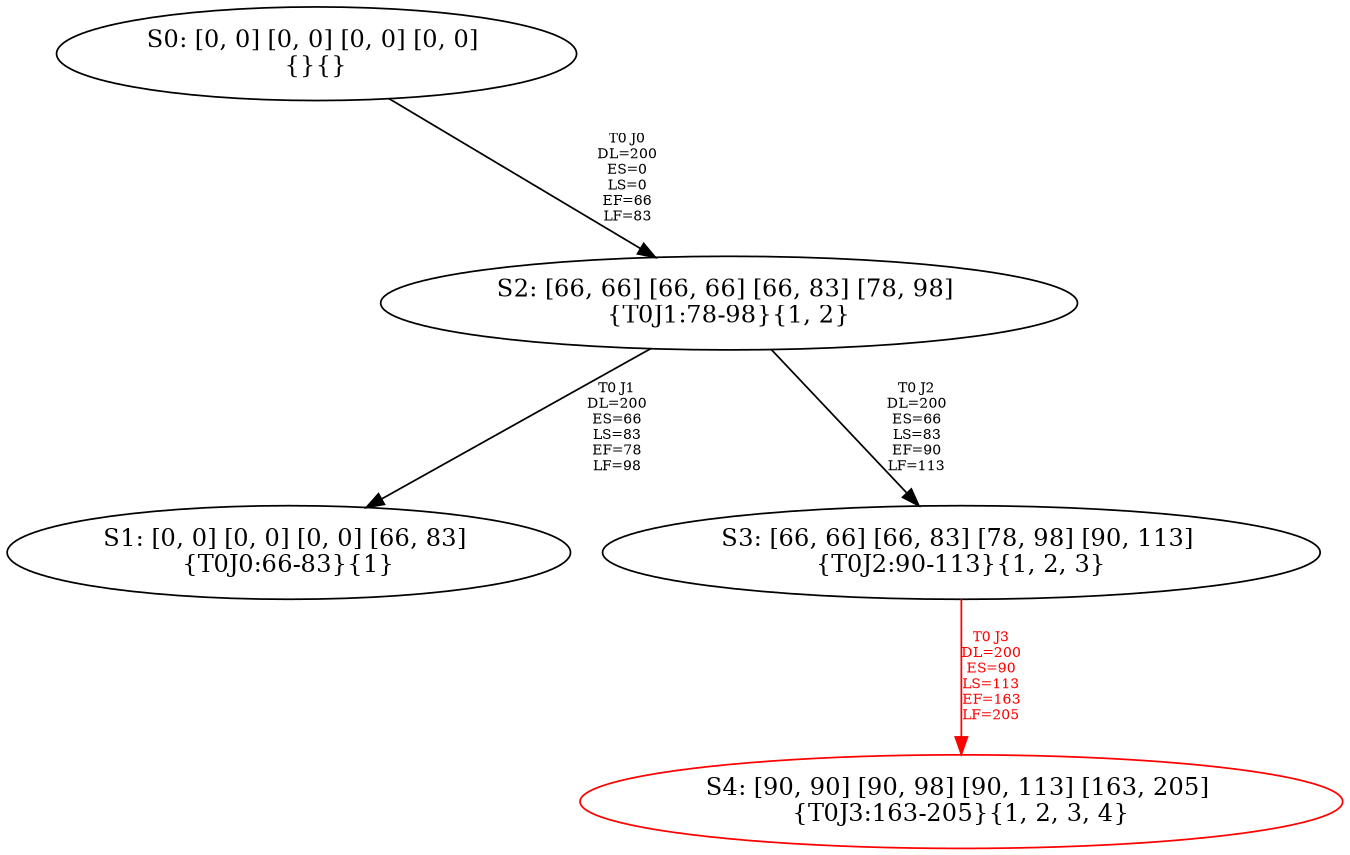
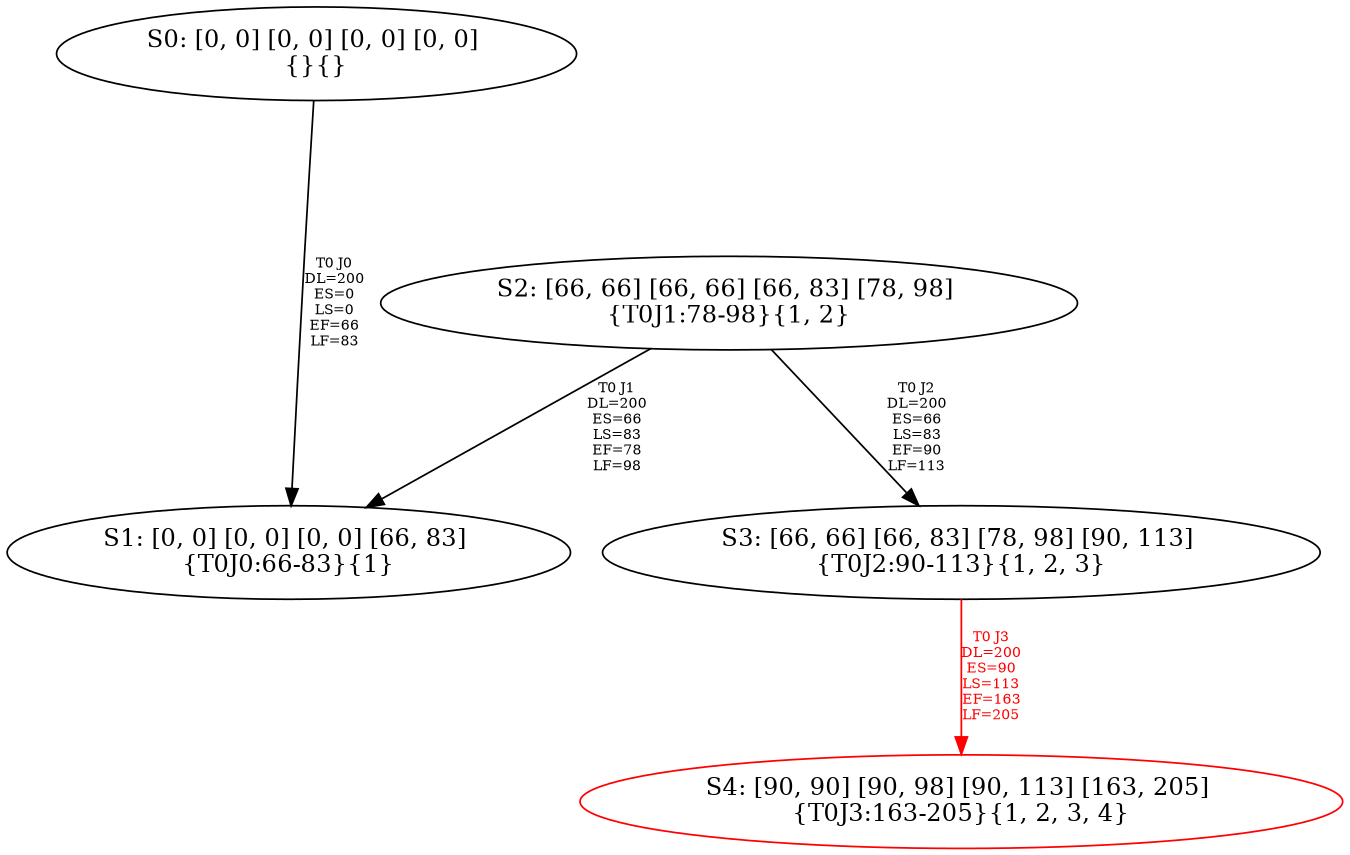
(515, 174) -> (302, 295)
